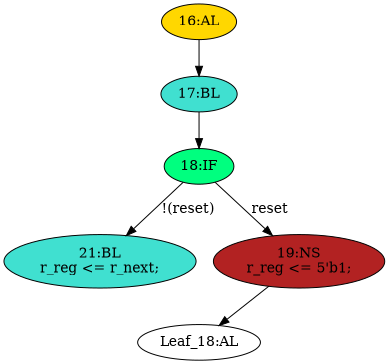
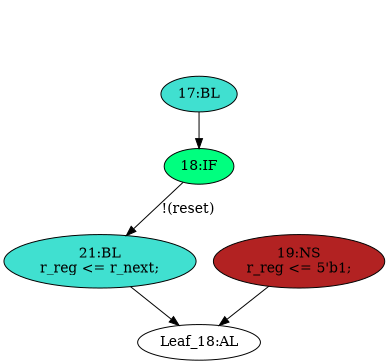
(199, 22) -> none
(240, 205) -> none
none -> (151, 303)
